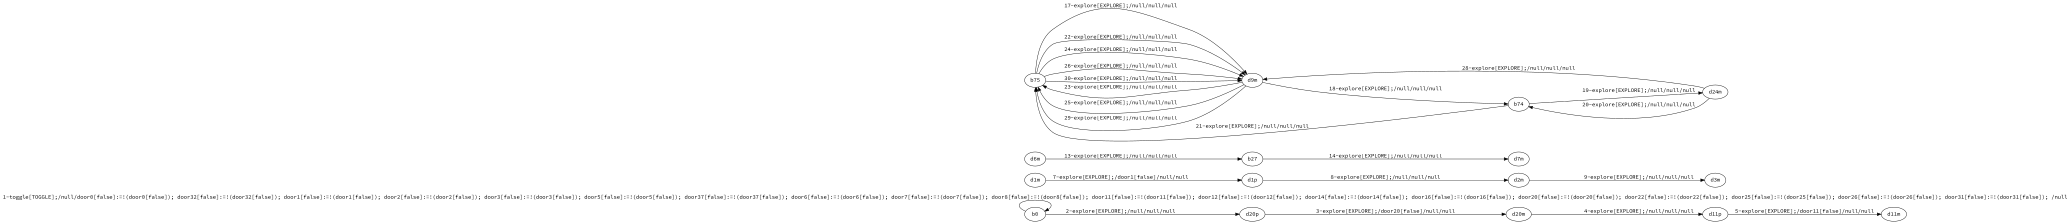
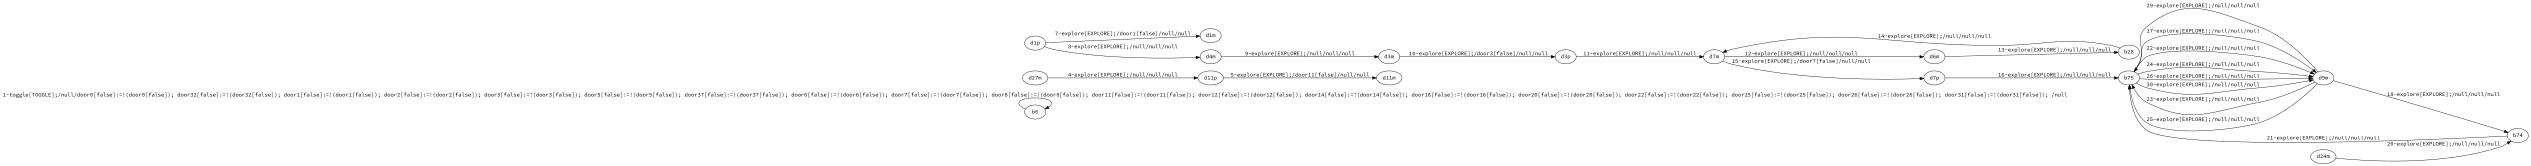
none -> (1566, 57)
none -> (1822, 57)
(1486, 71) -> none
none -> (1934, 78)
(1614, 98) -> none
(1252, 159) -> (2129, 52)
(1142, 180) -> (1121, 39)
(1519, 180) -> (1211, 57)
(1252, 214) -> none
(1519, 214) -> (1035, 78)
